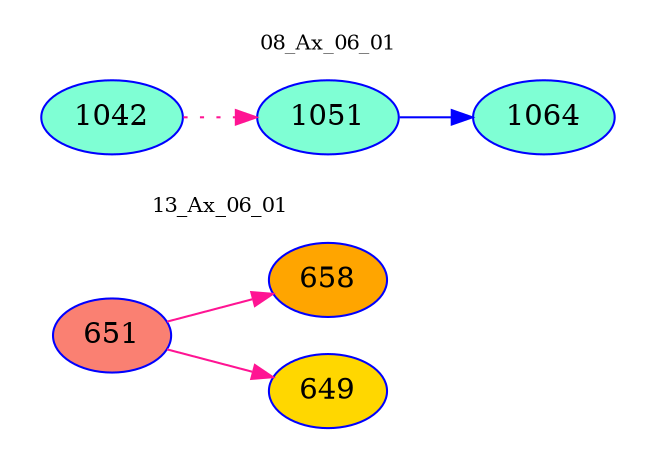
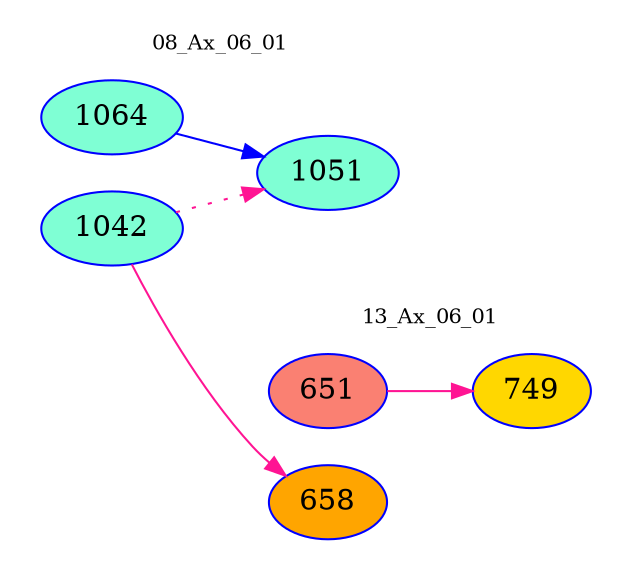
(425, 117) -> (210, 142)
(210, 310) -> (193, 369)
(328, 391) -> (532, 391)
